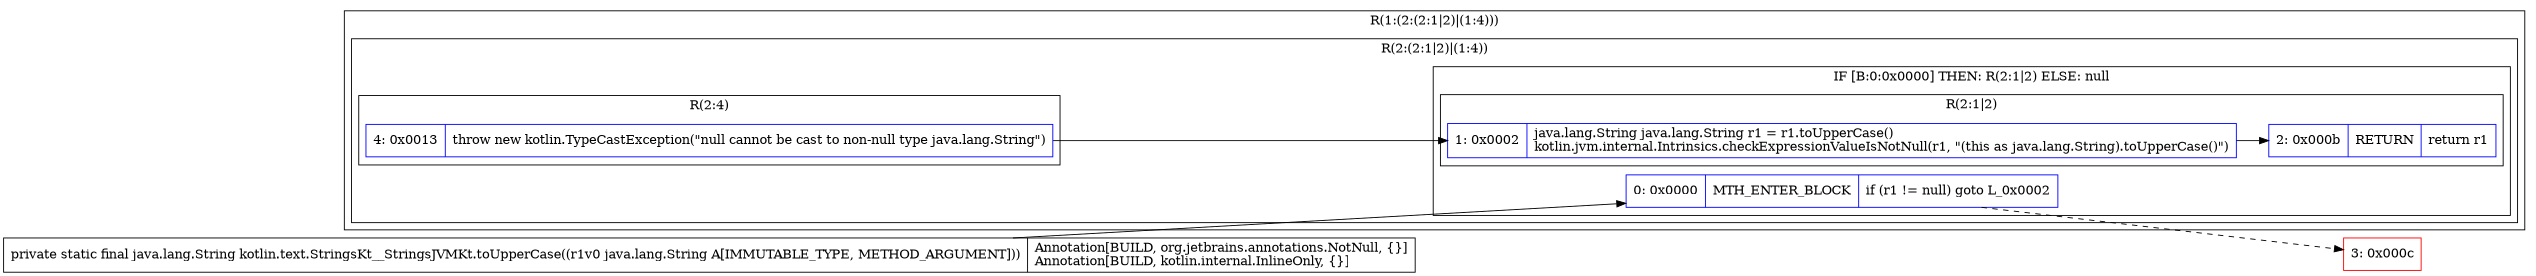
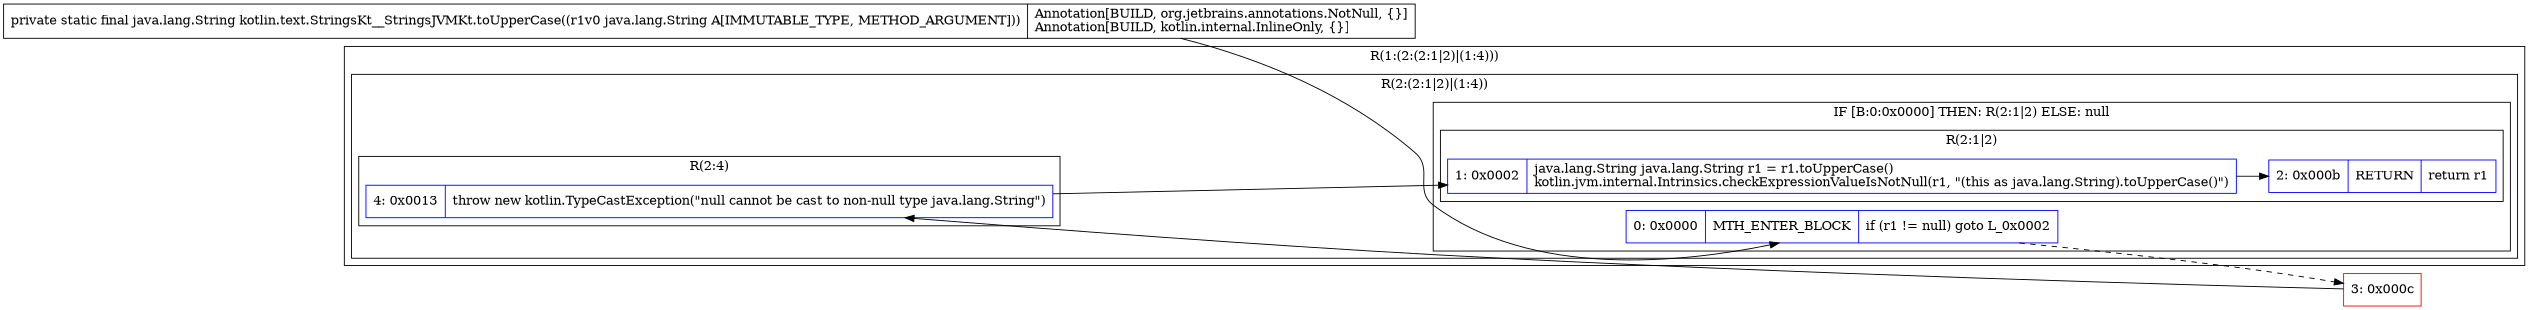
none -> (1807, 272)
